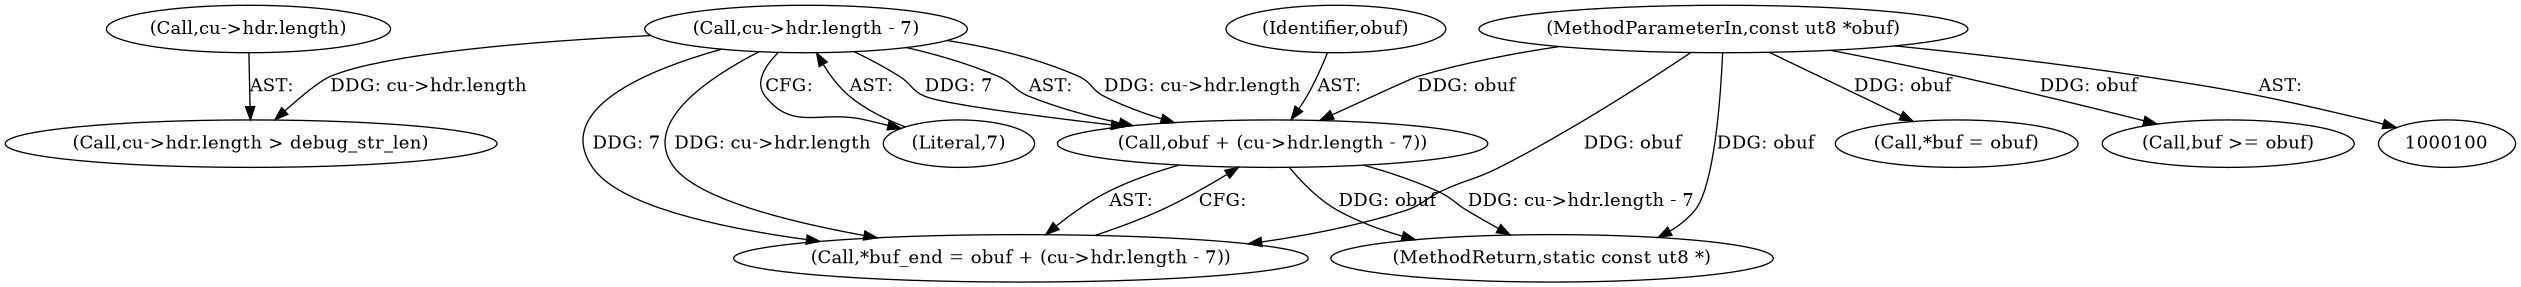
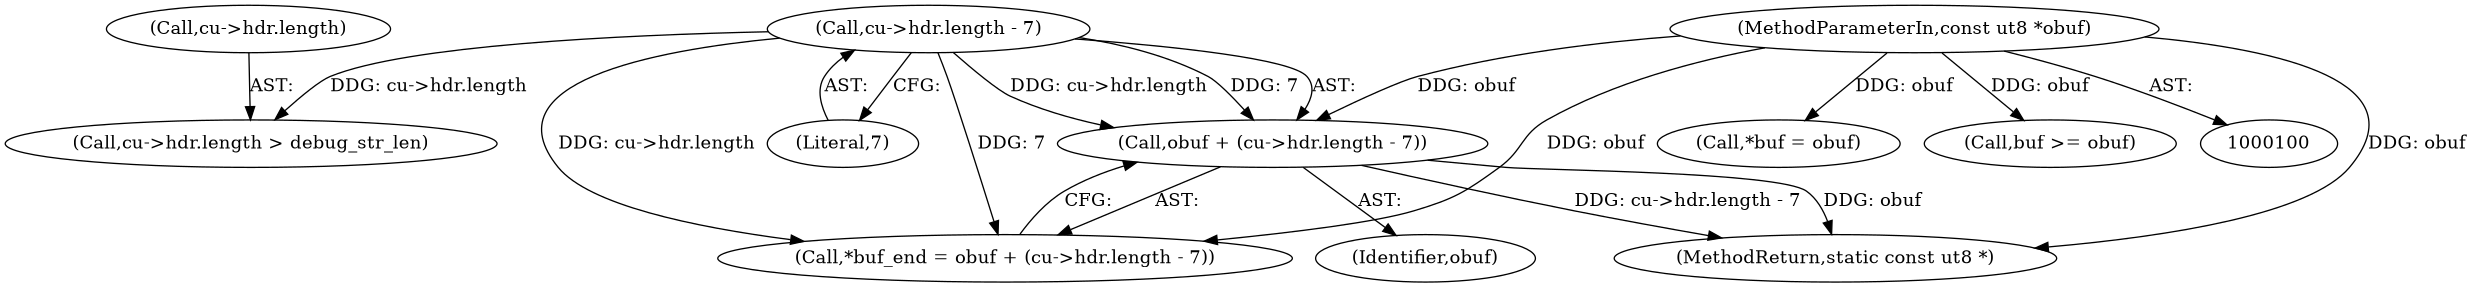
(1315, 81) -> (1344, 197)
